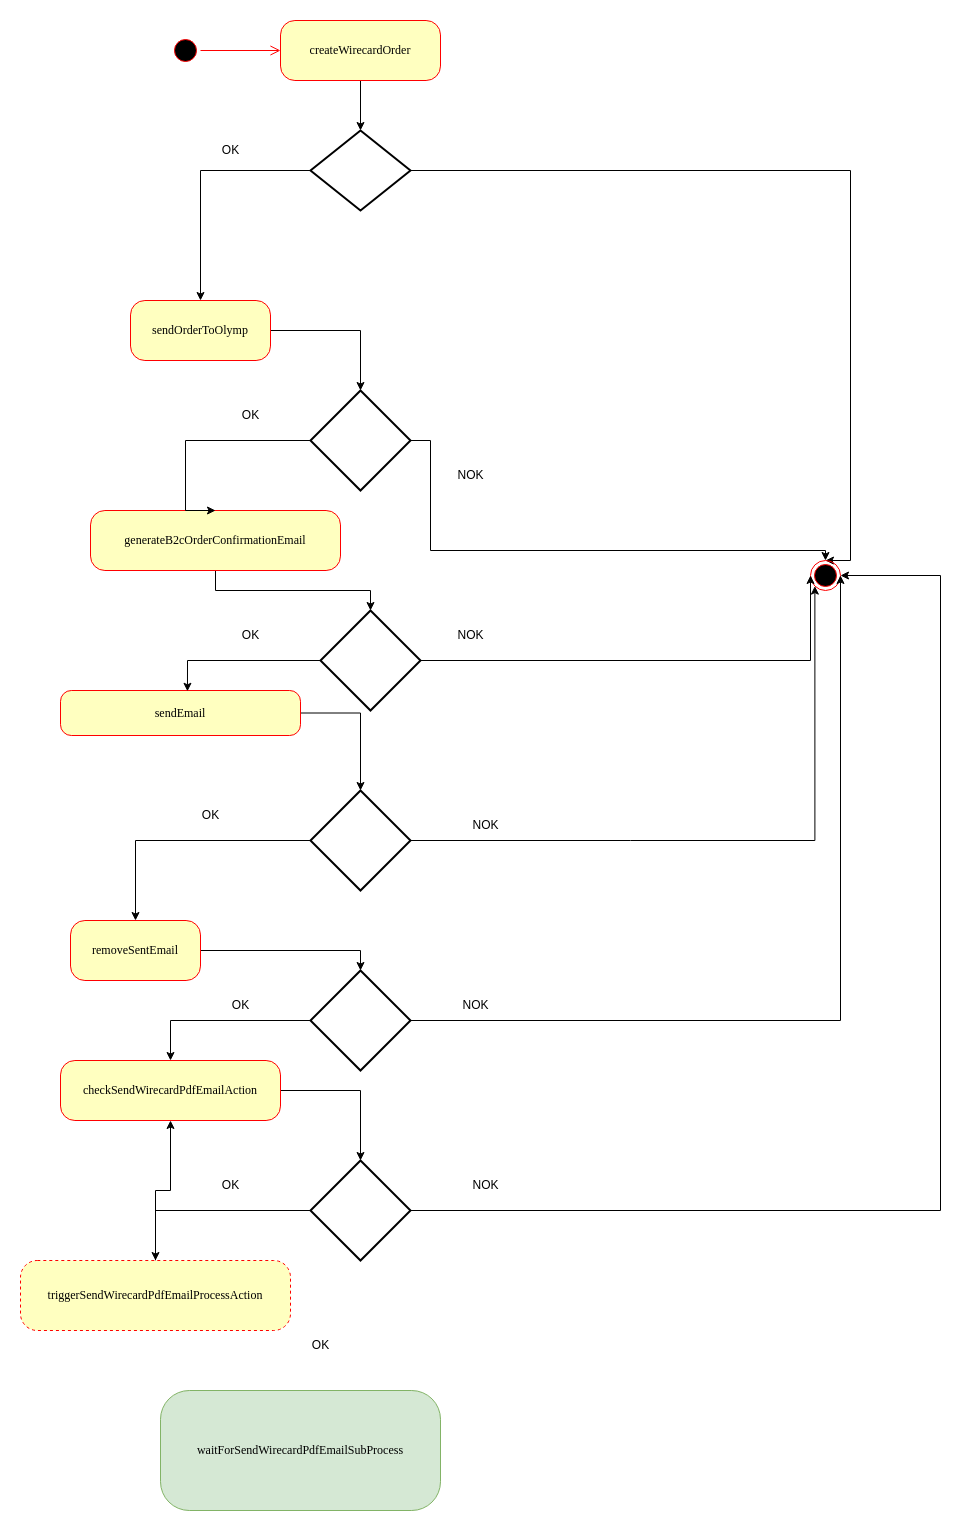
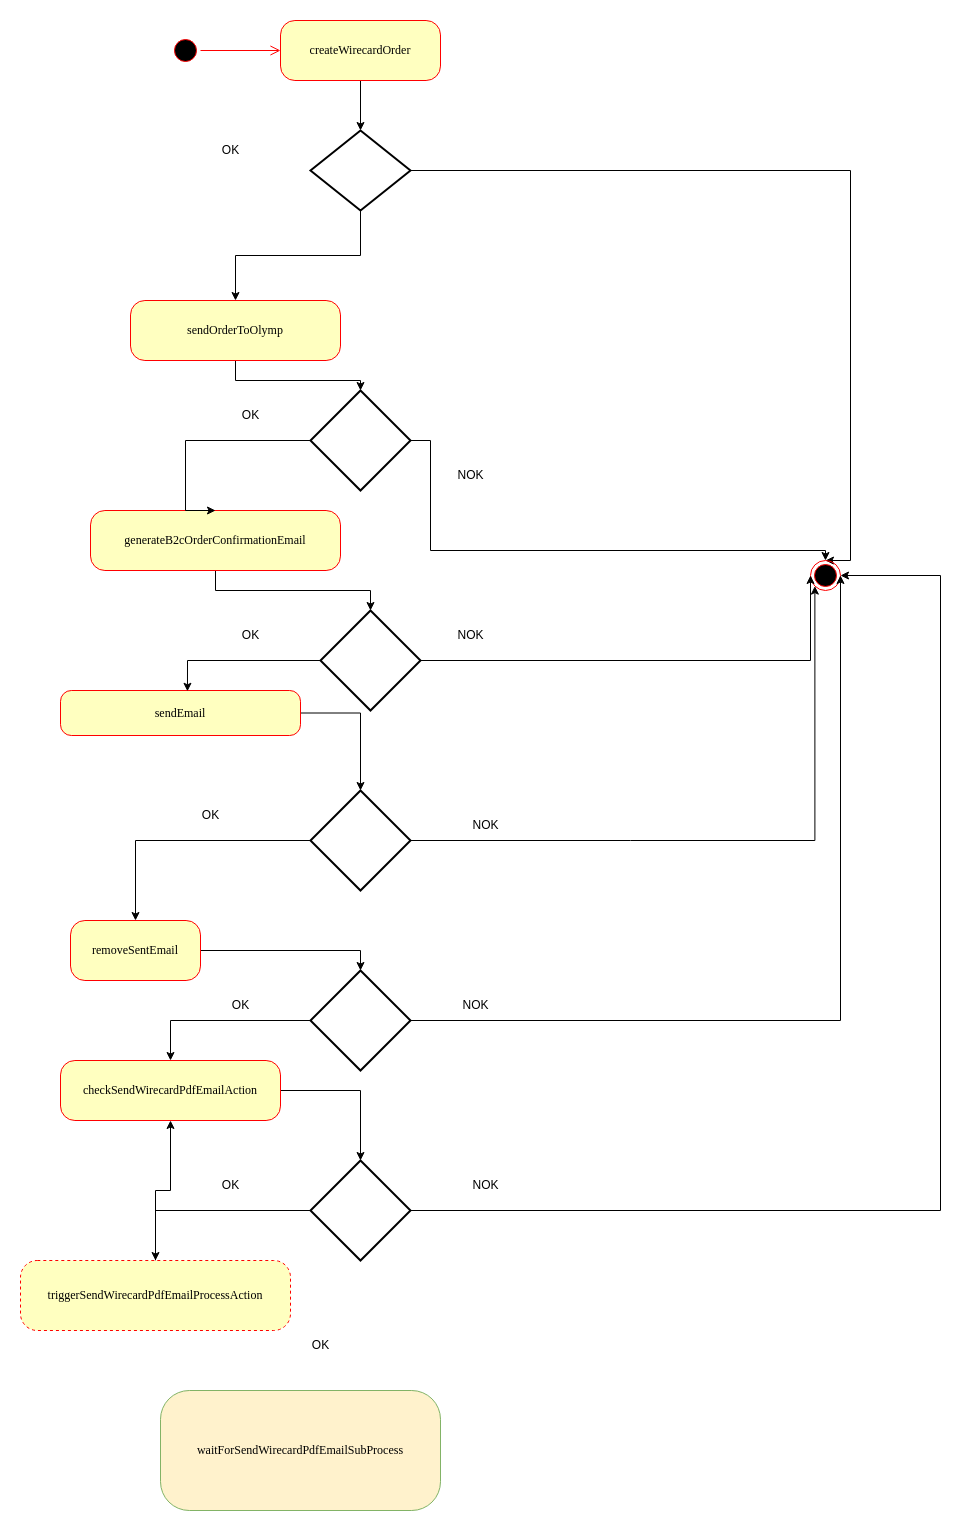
(201, 331) -> (236, 331)
(301, 1451) -> (301, 1451)
